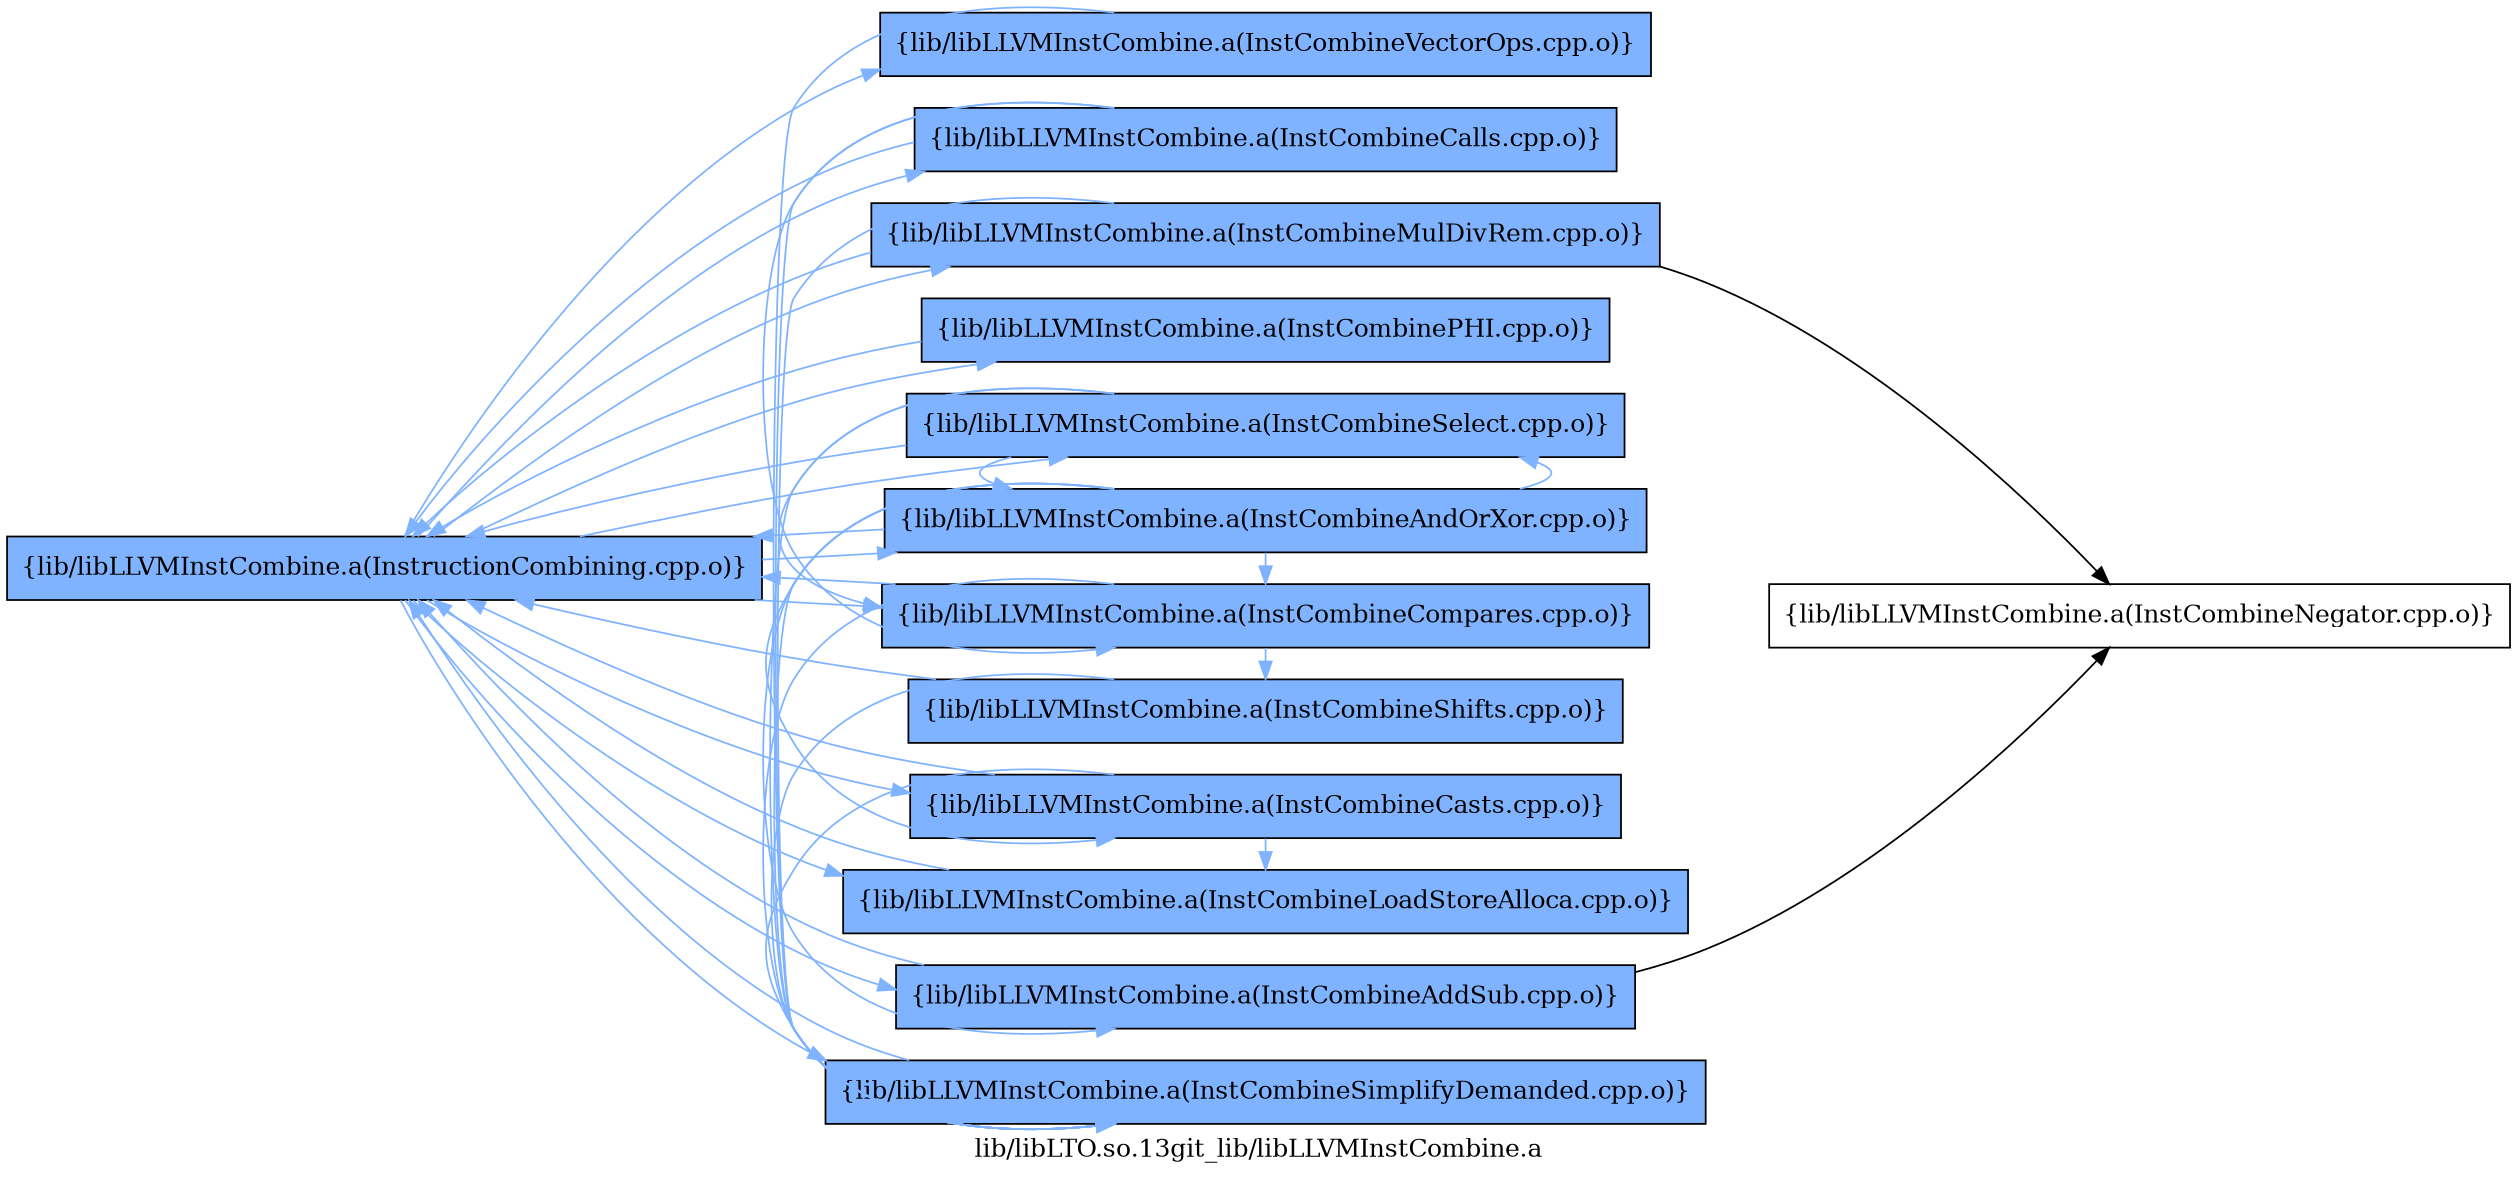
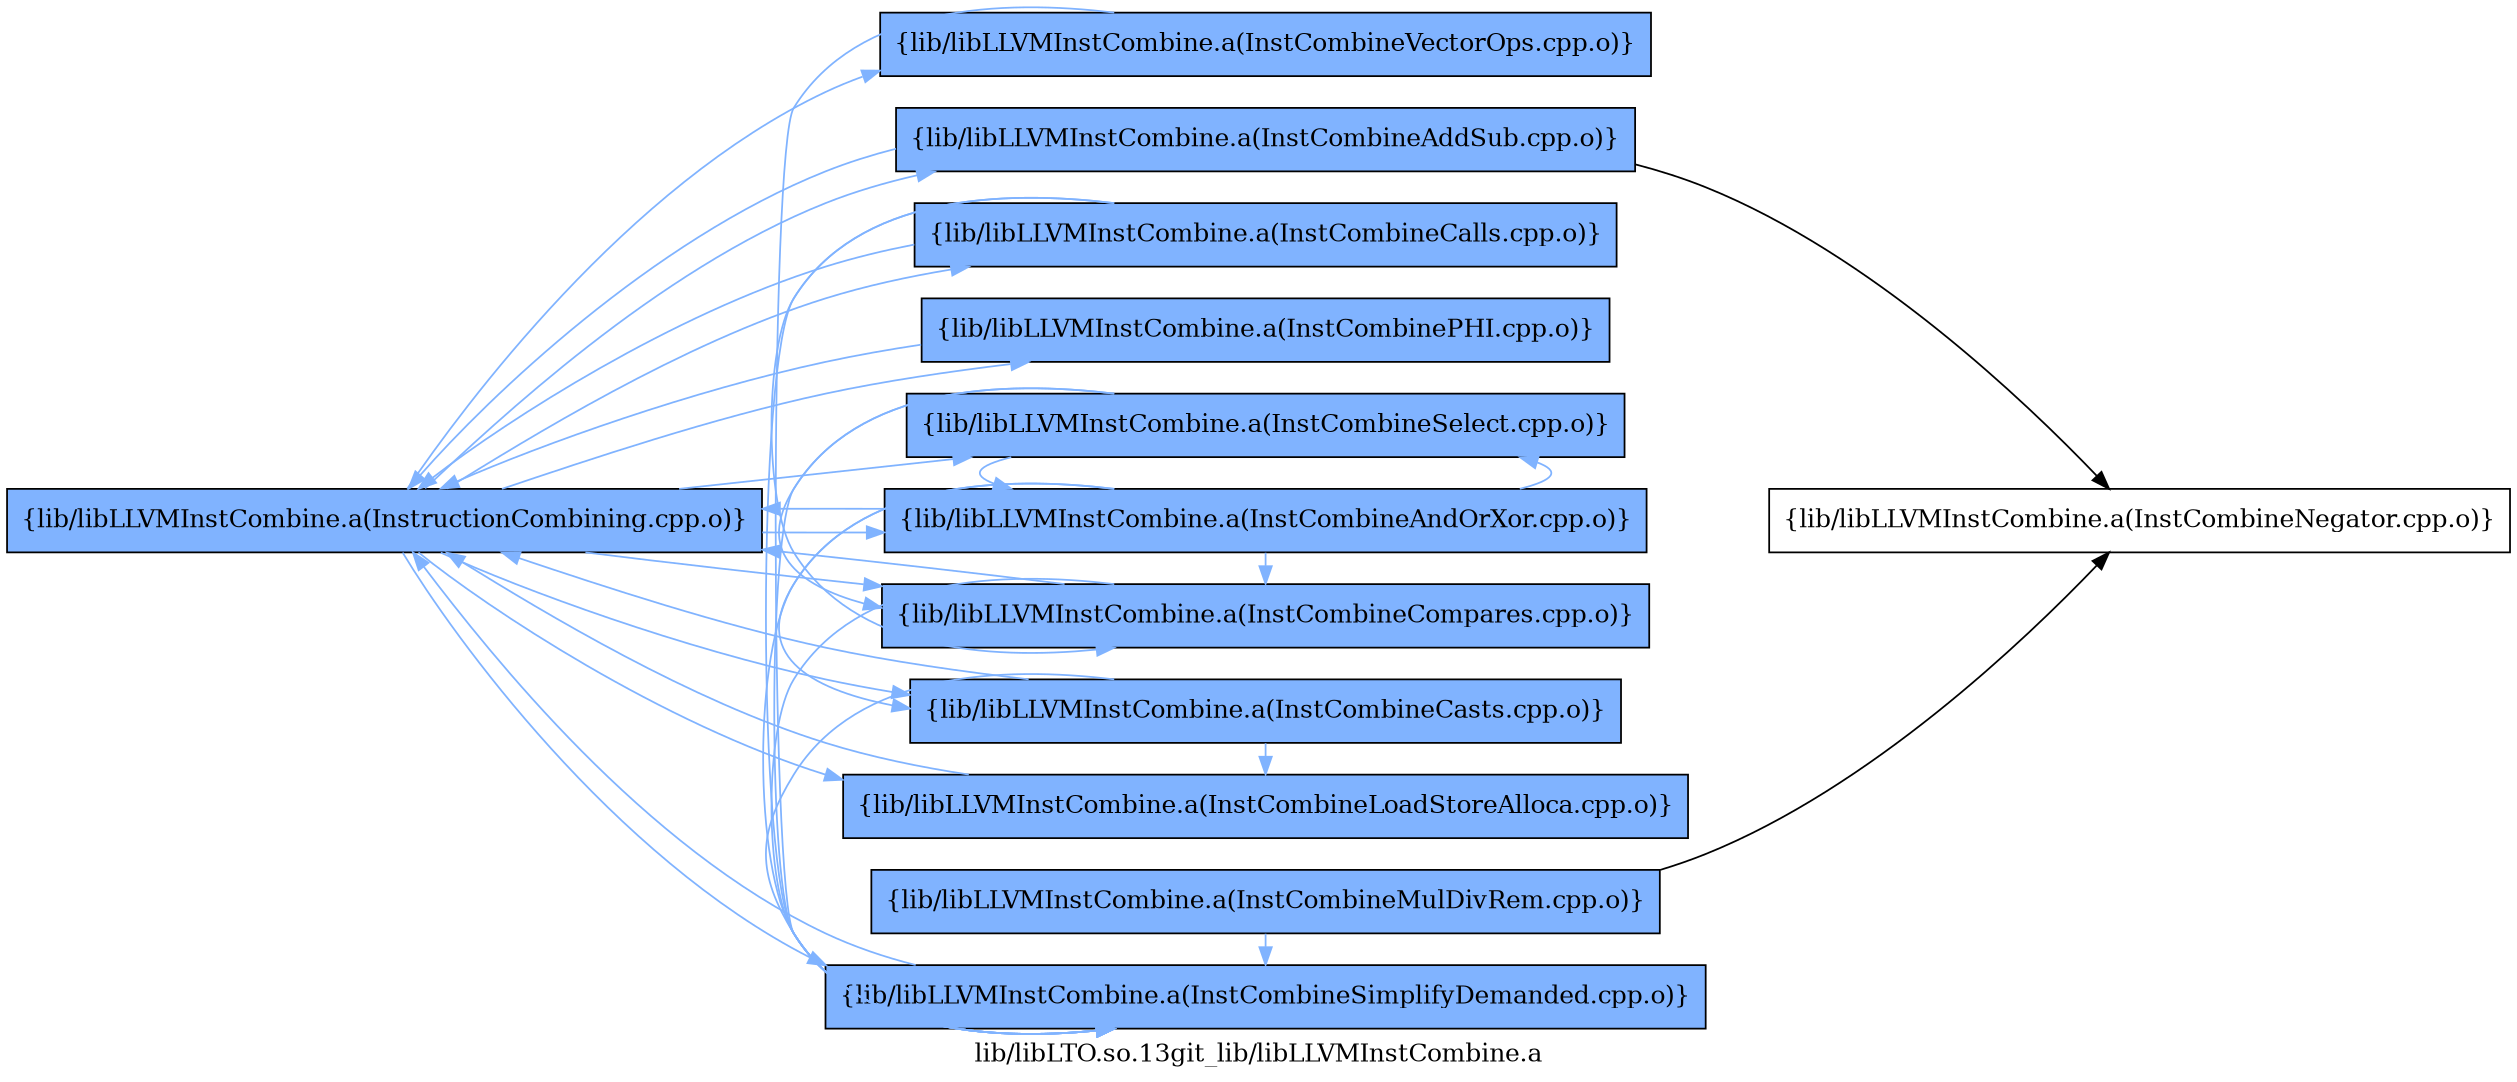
(634, 364) -> none
(668, 374) -> none
(694, 482) -> none
(1266, 711) -> none
(844, 986) -> none
